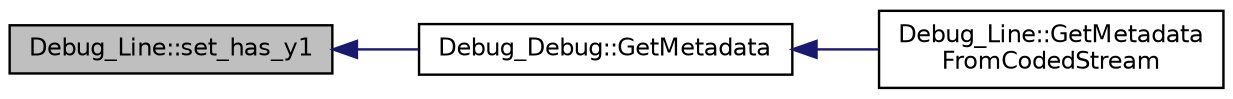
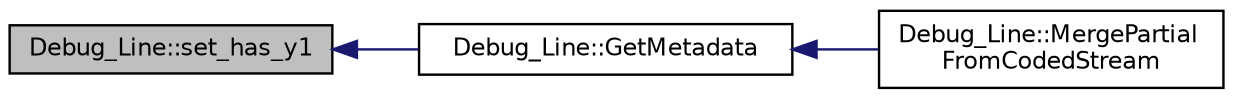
(606, 49) -> (606, 49)
(1051, 49) -> (1051, 49)
